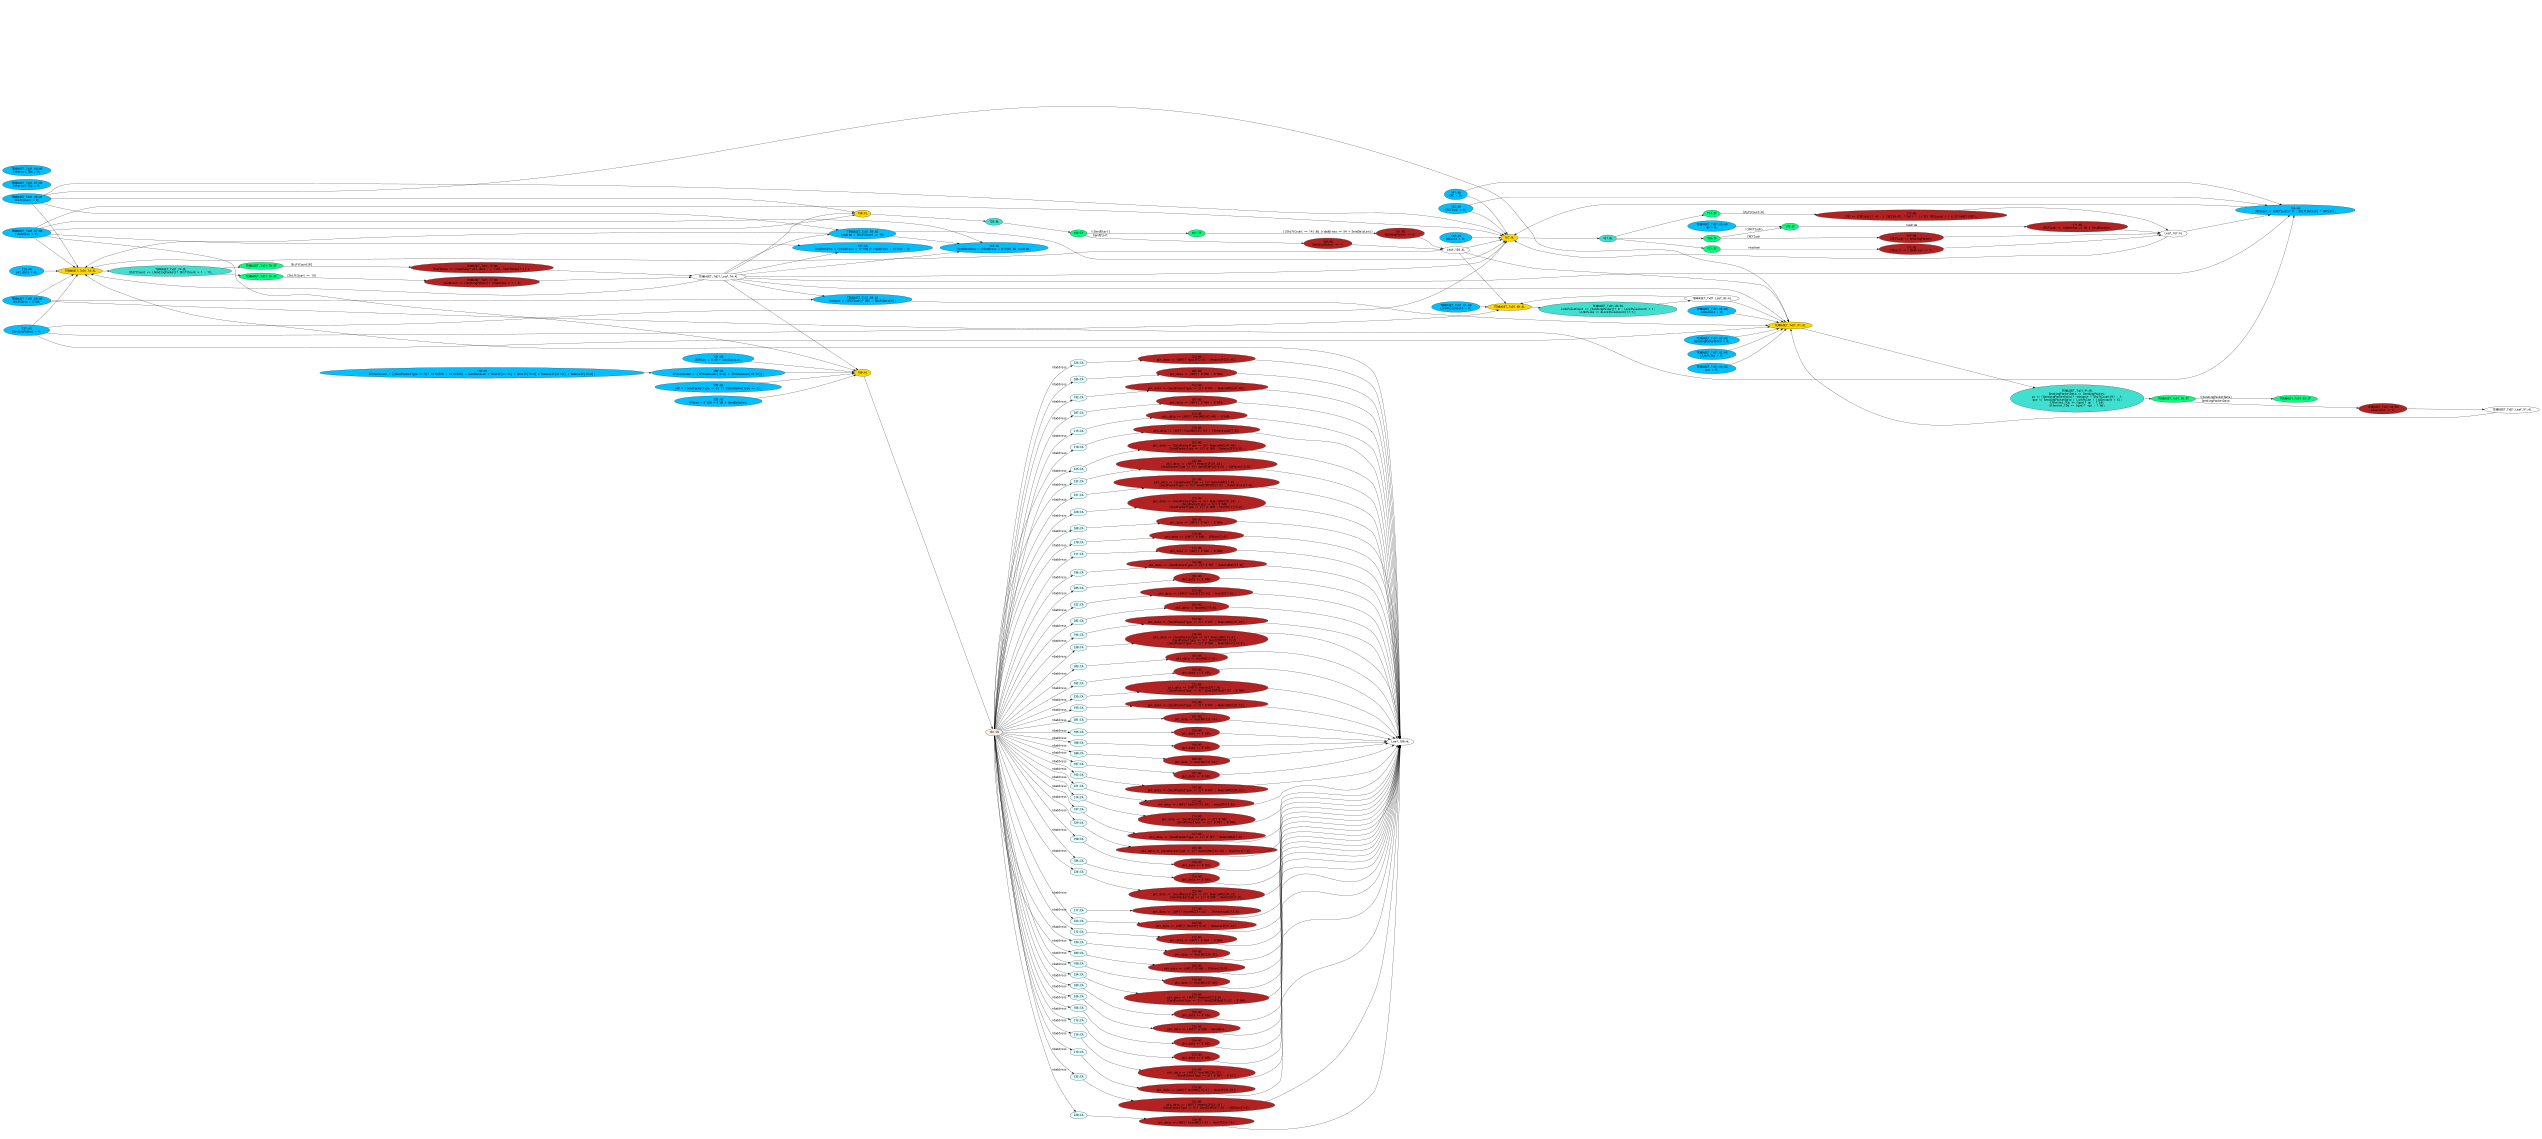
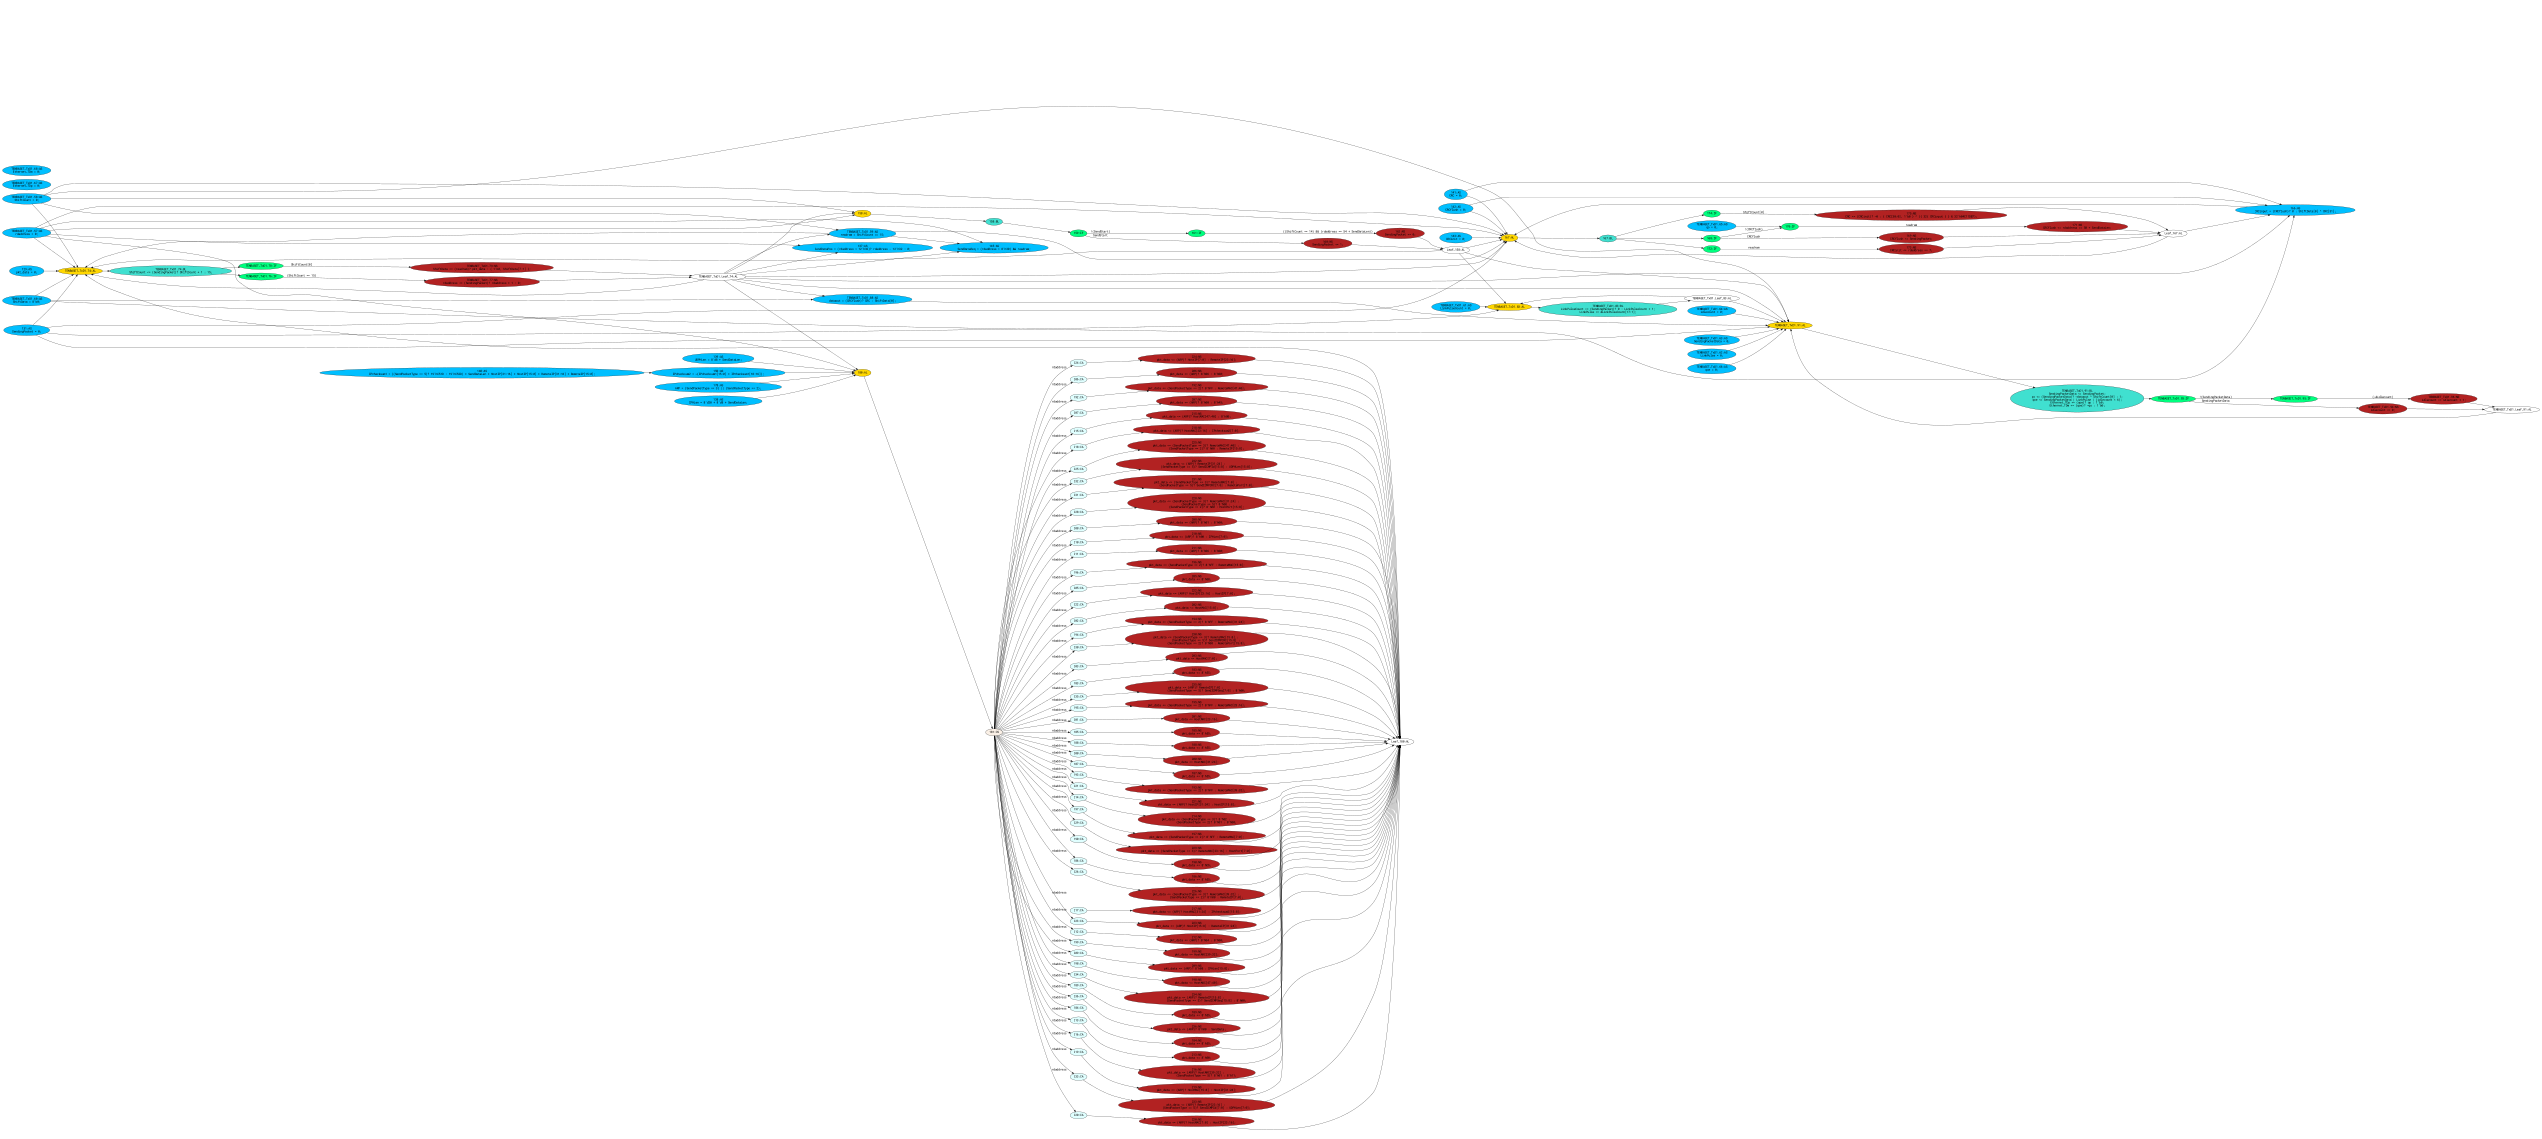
none -> (2444, 399)
